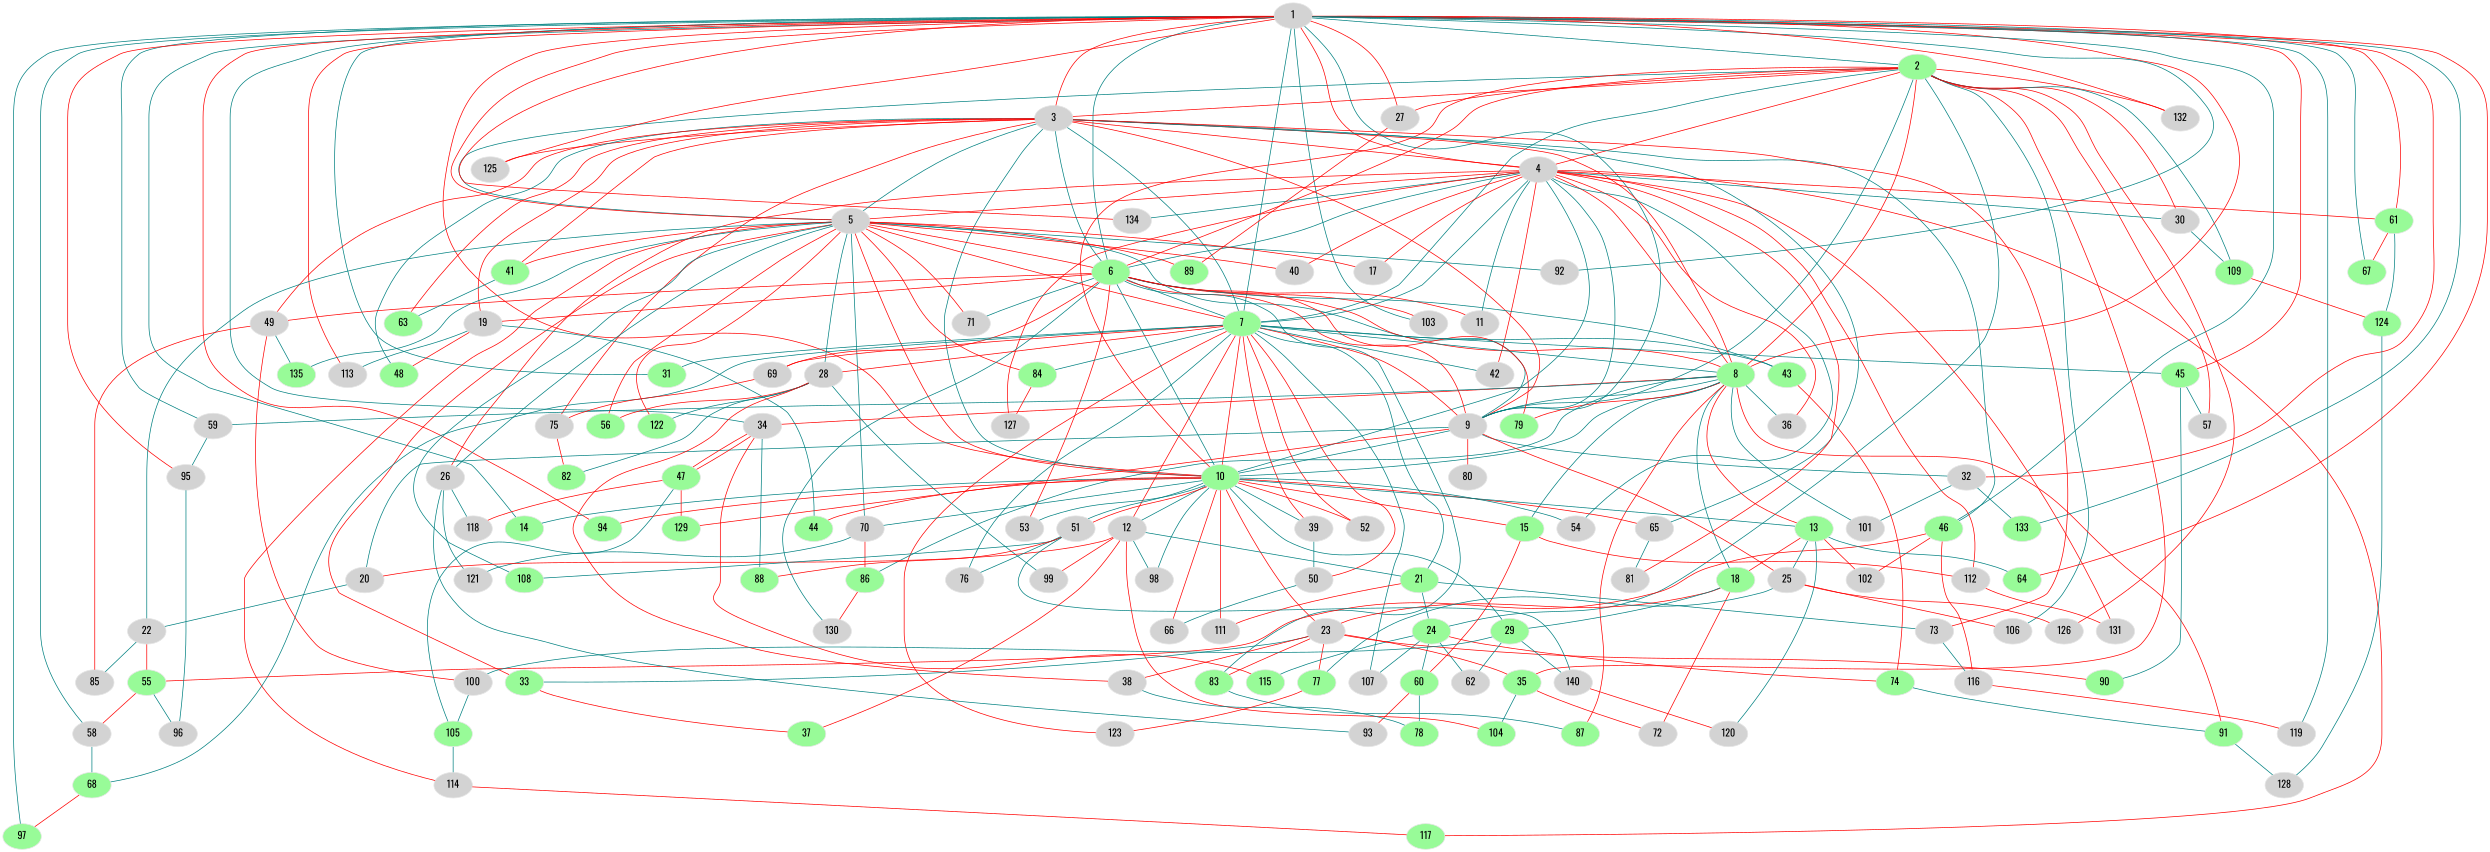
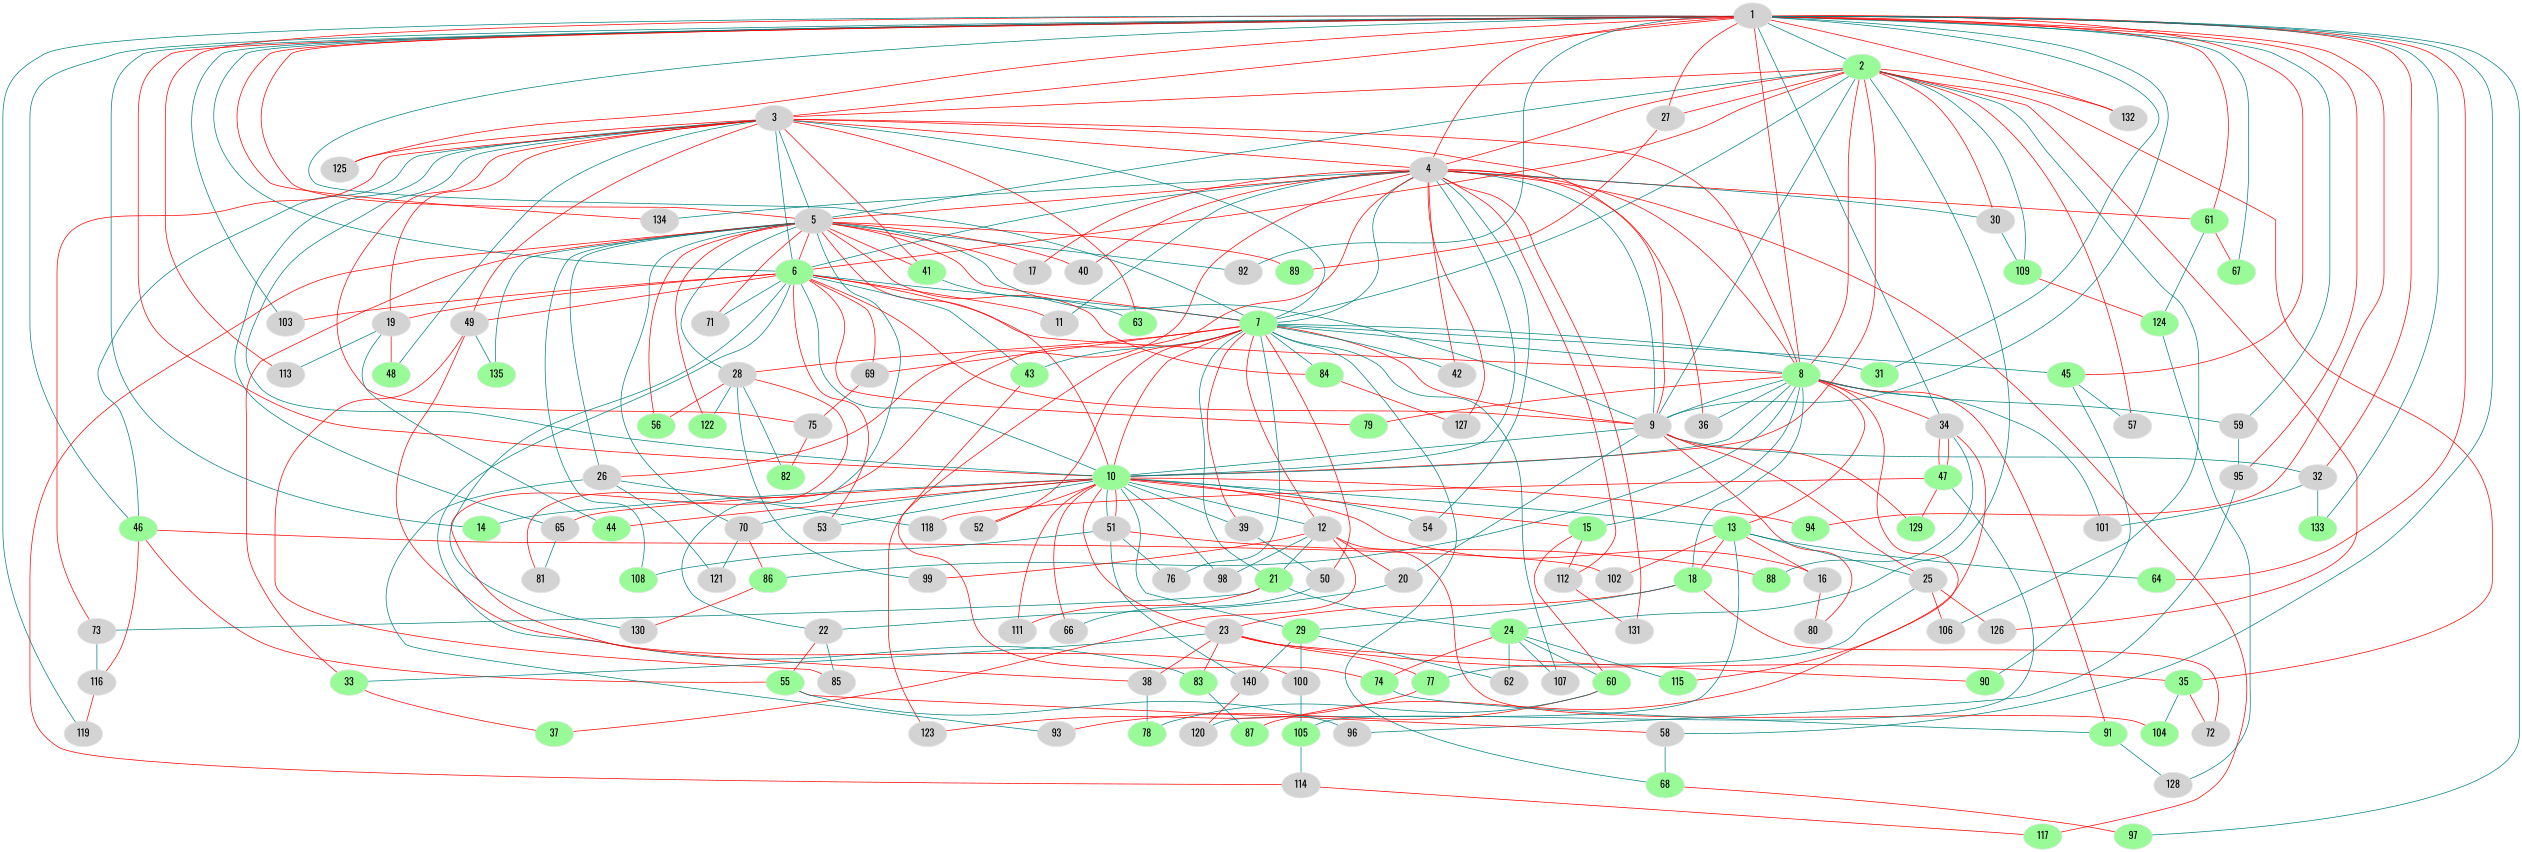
none -> (1823, 580)
